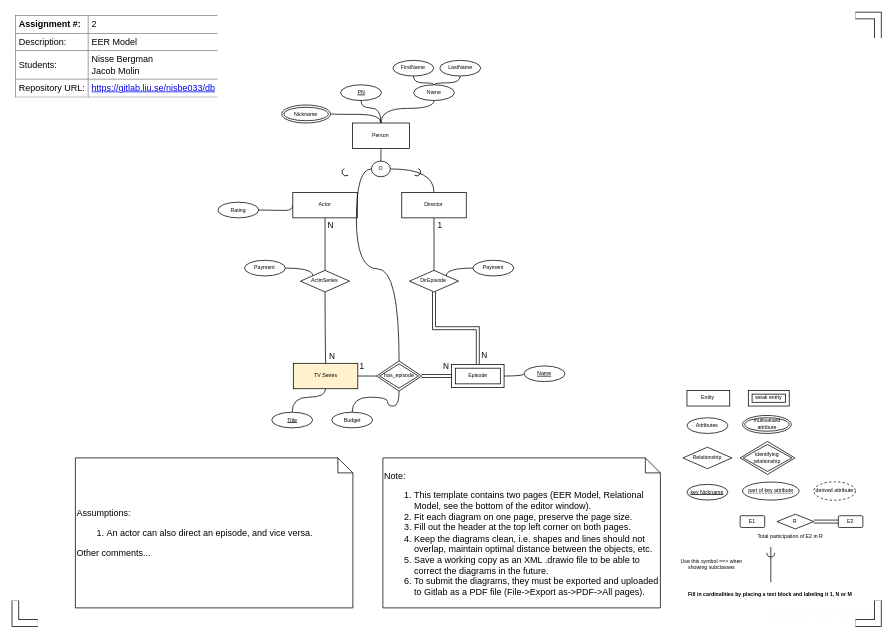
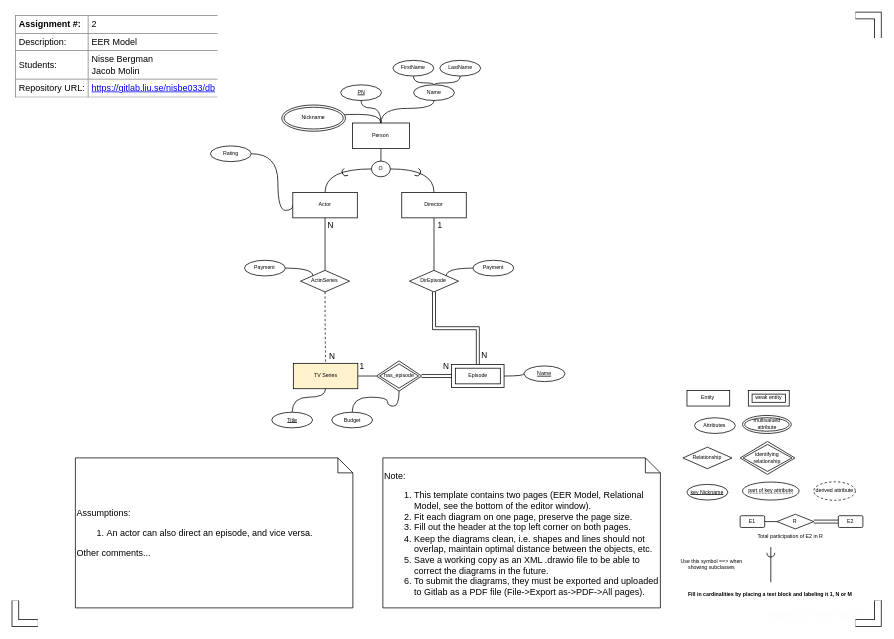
(306, 114) -> (314, 118)
(238, 210) -> (231, 154)
(374, 268) -> (342, 173)
(325, 328) -> (325, 328)
(707, 426) -> (715, 426)
none -> (771, 522)
